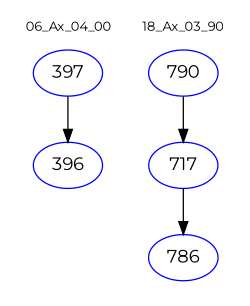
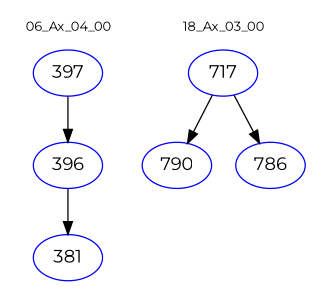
(183, 28) -> (224, 28)
(183, 113) -> (203, 113)
none -> (68, 258)
